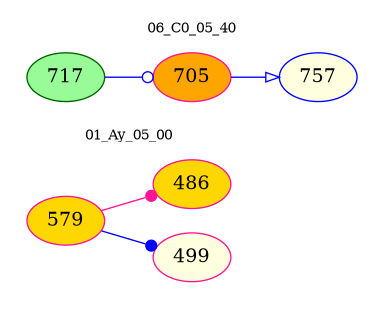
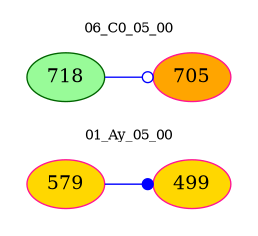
(192, 29) -> (129, 29)
(66, 77) -> (66, 77)
(318, 77) -> none
(192, 184) -> none
(192, 257) -> (192, 184)
